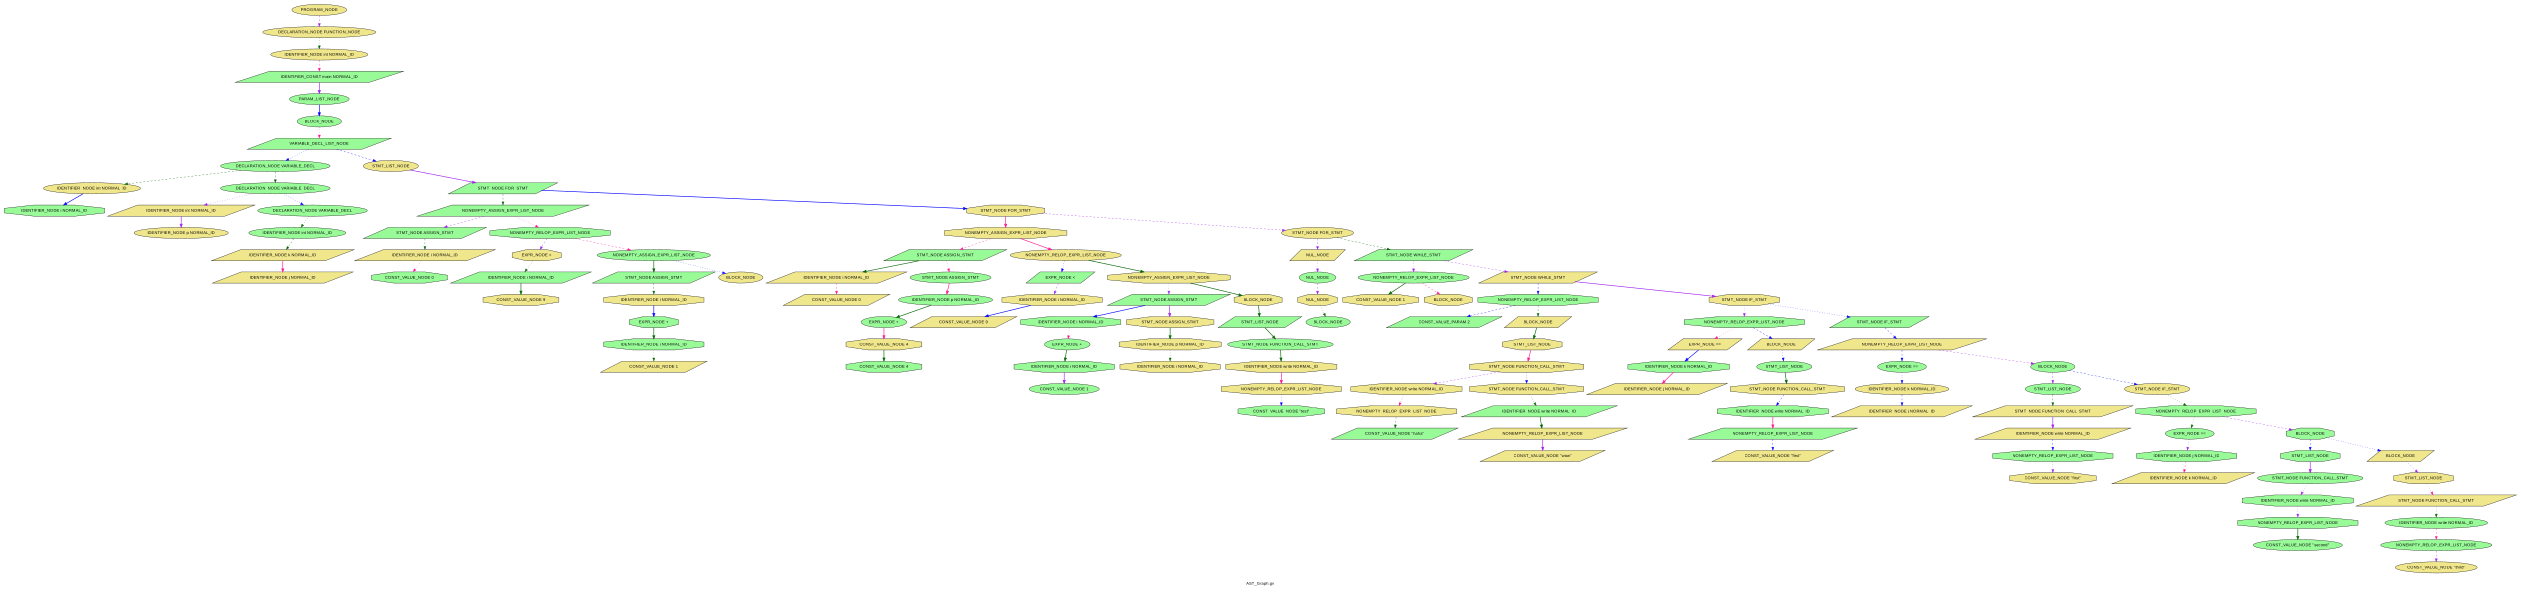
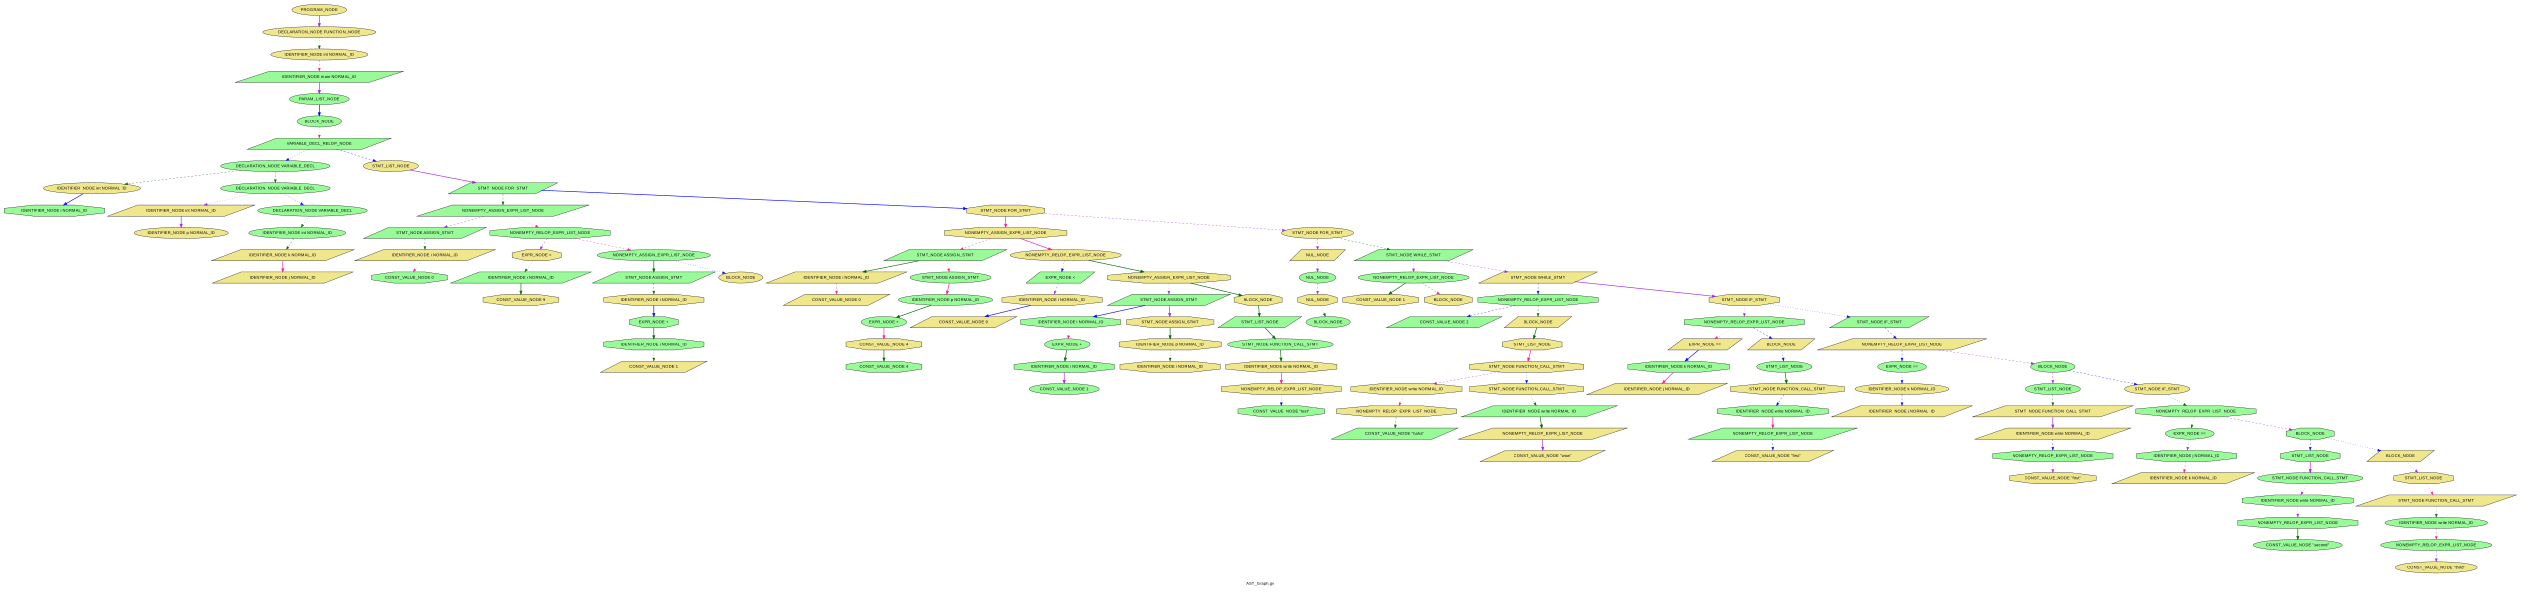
(319, 20) -> (319, 20)
(319, 77) -> (319, 77)
(319, 144) -> (319, 144)
(1444, 322) -> (1444, 322)
